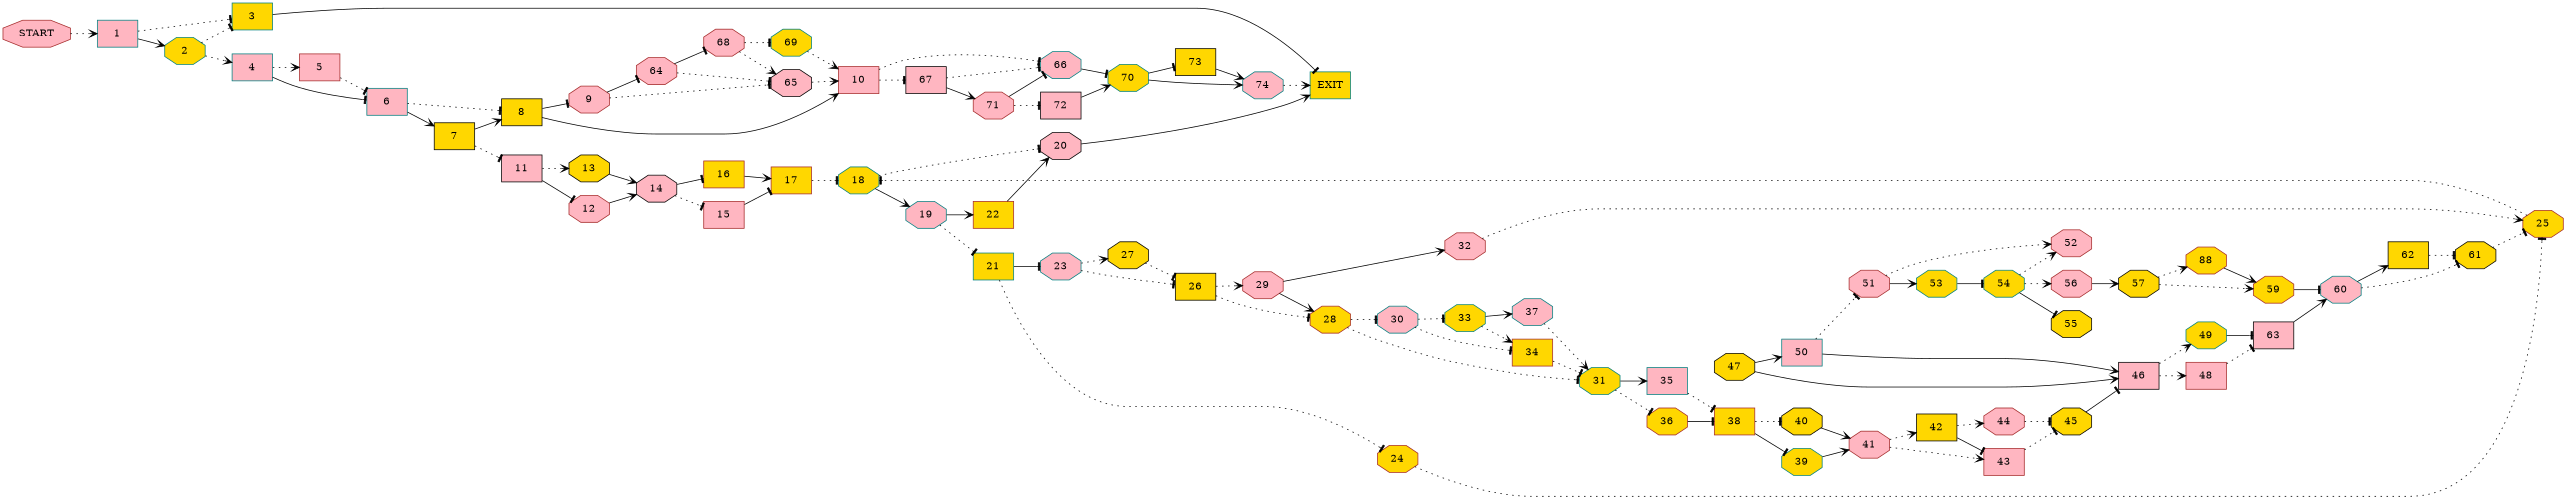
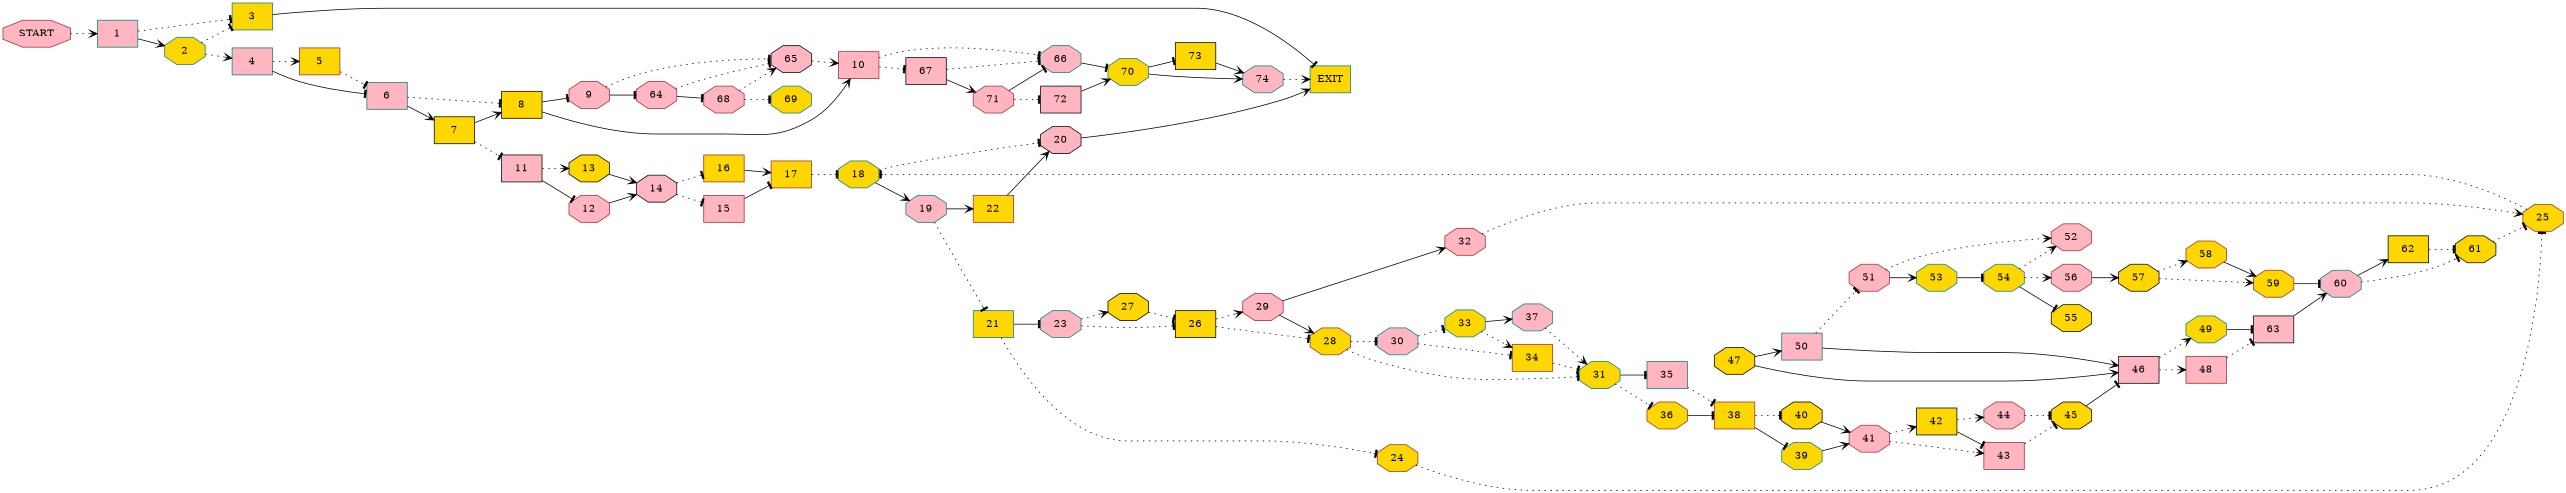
(819, 58) -> none
(320, 67) -> (320, 61)
(688, 182) -> (688, 179)
(2206, 261) -> (2206, 255)
(1630, 381) -> (1632, 375)
